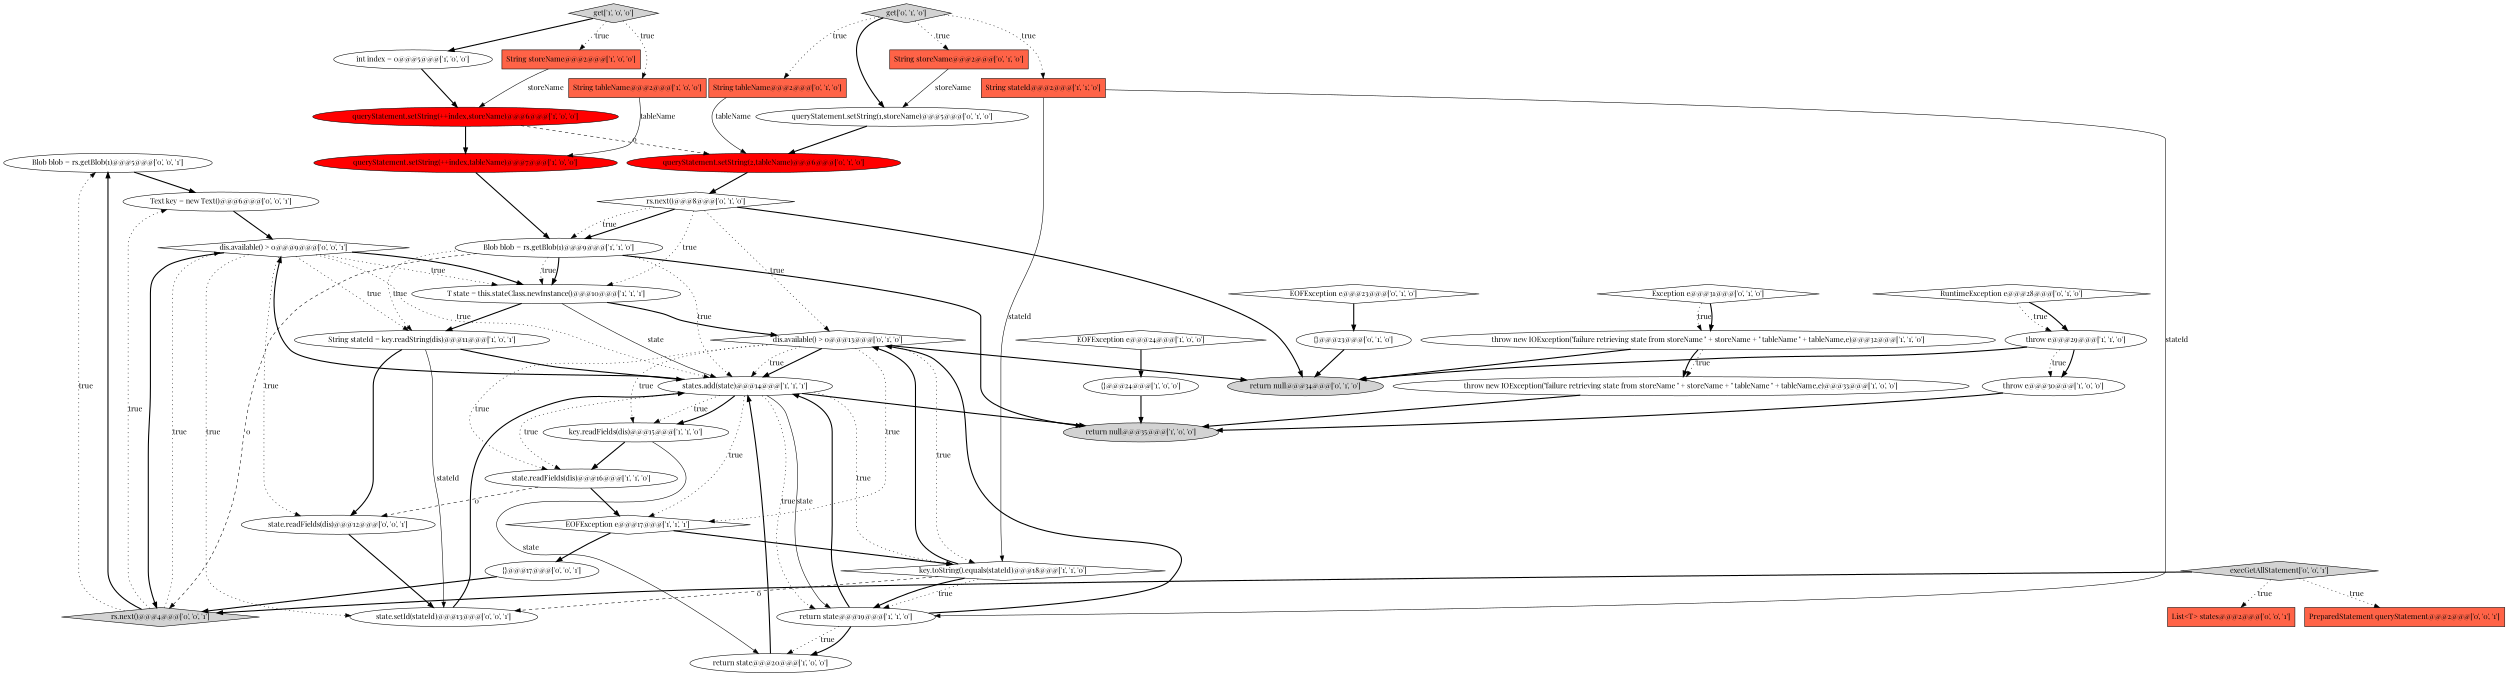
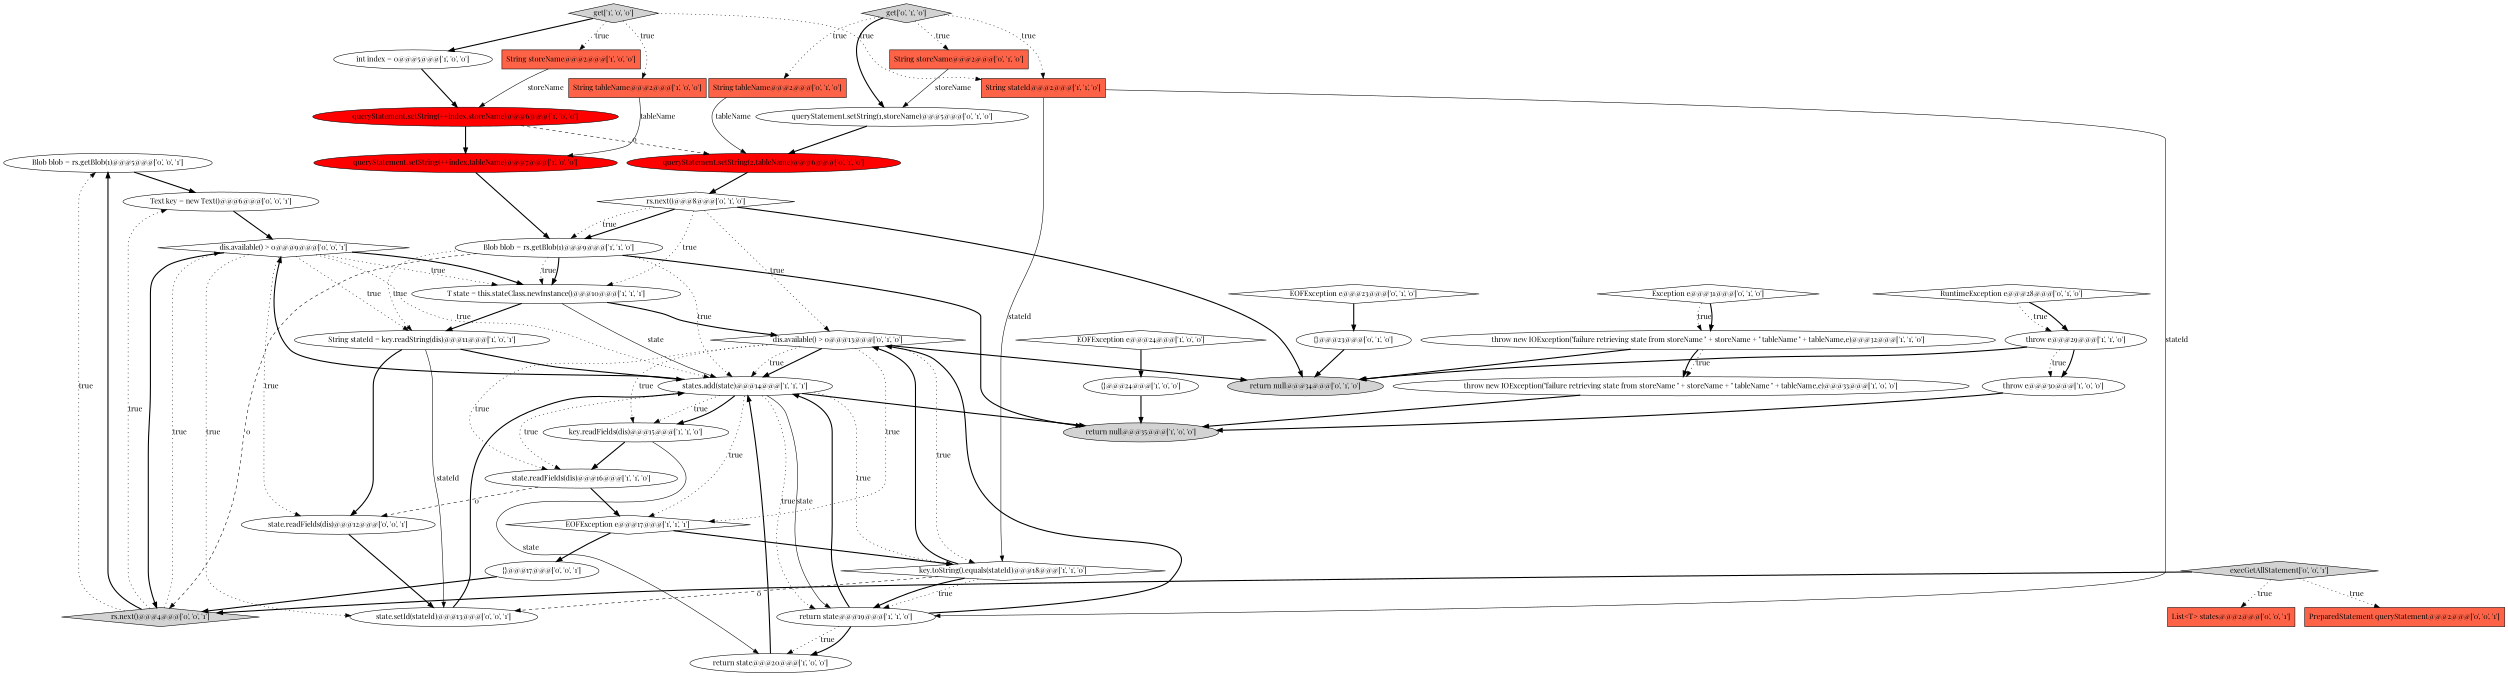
none -> (825, 25)
